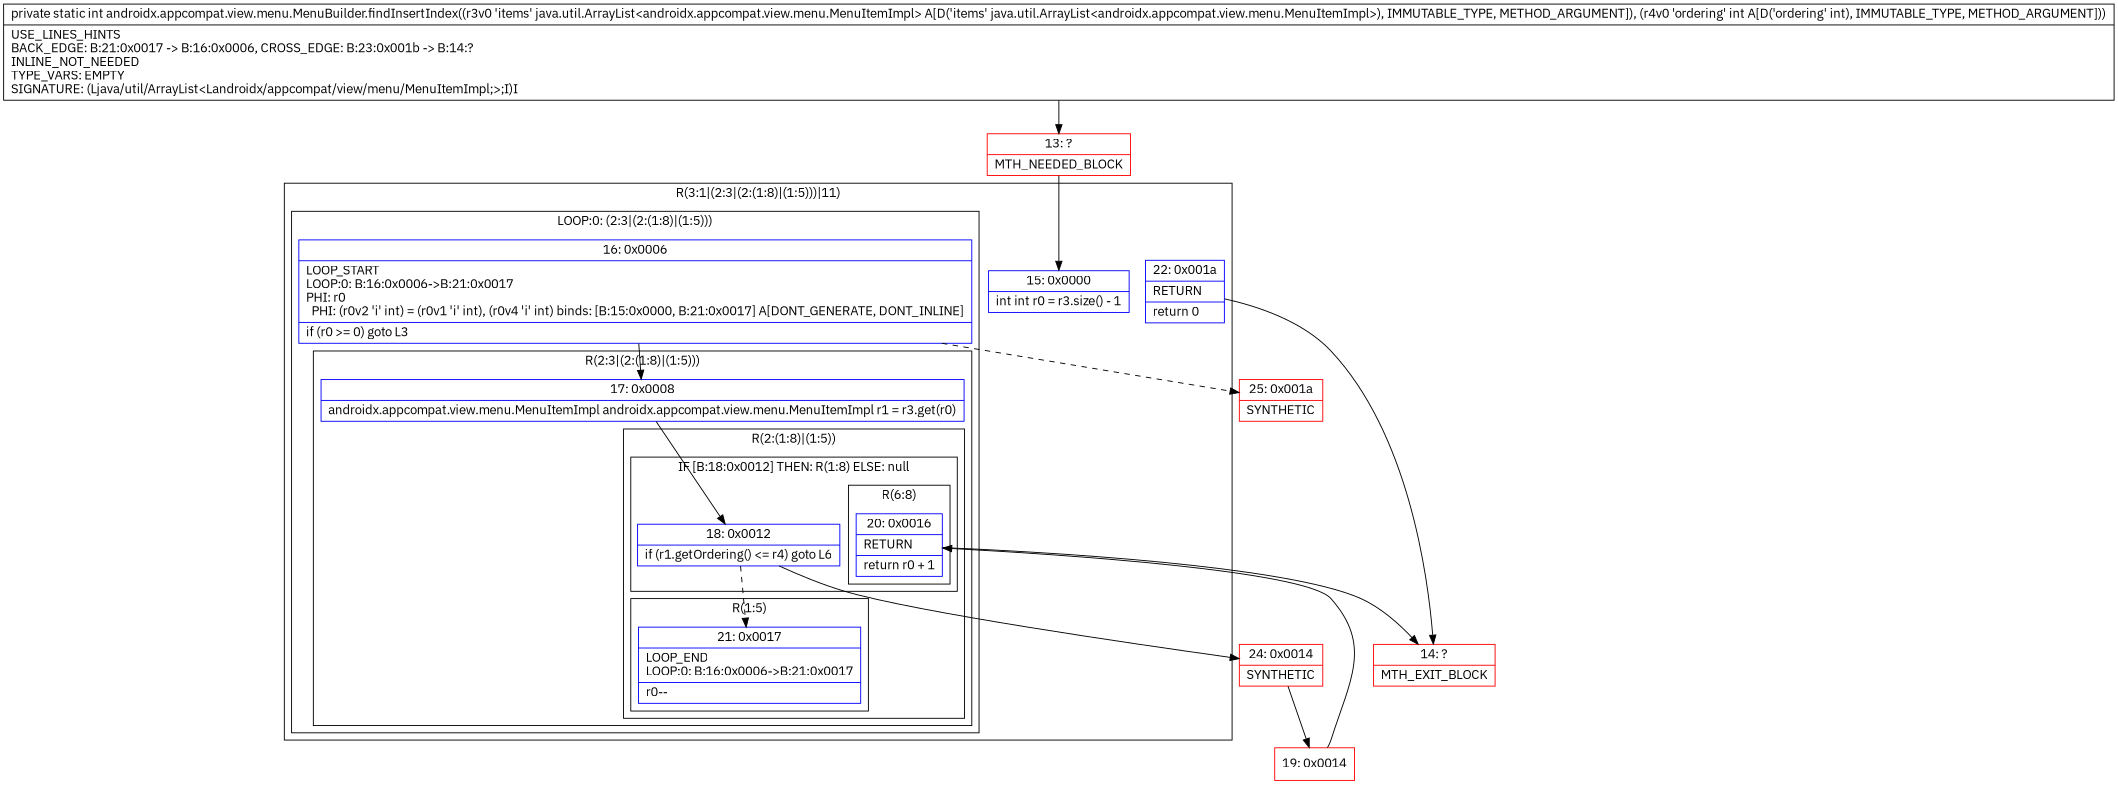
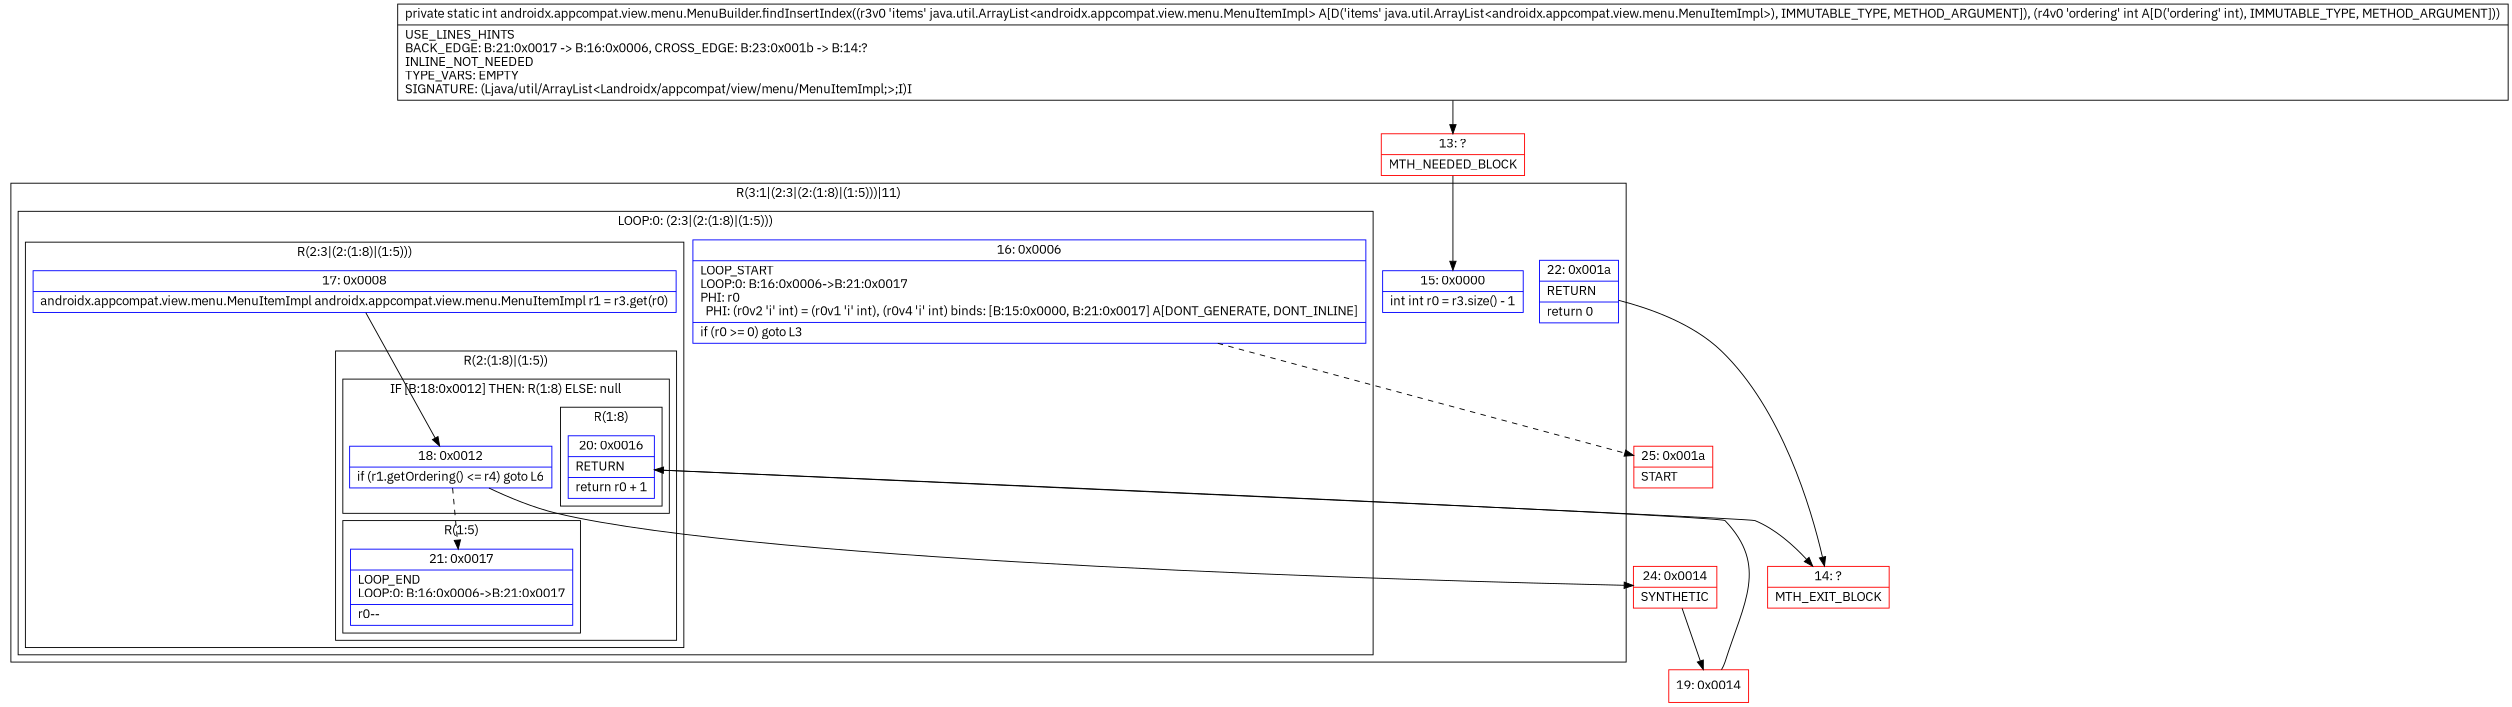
(640, 357) -> none
(1281, 410) -> (1660, 477)
(899, 496) -> (611, 418)
